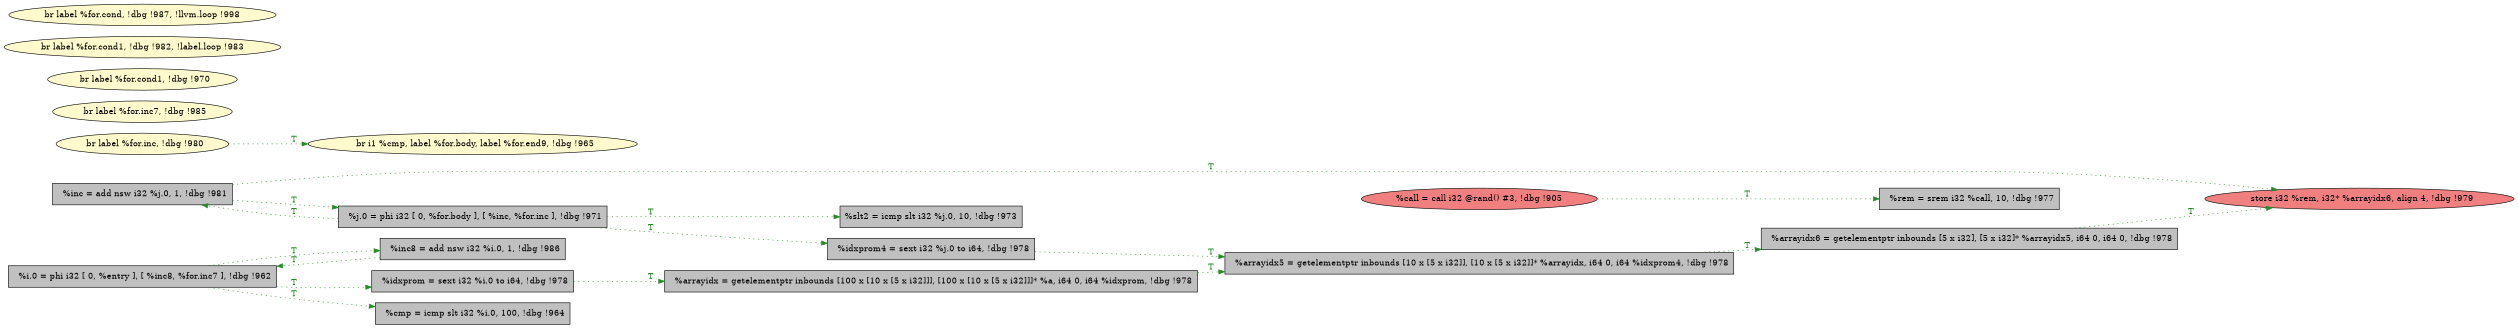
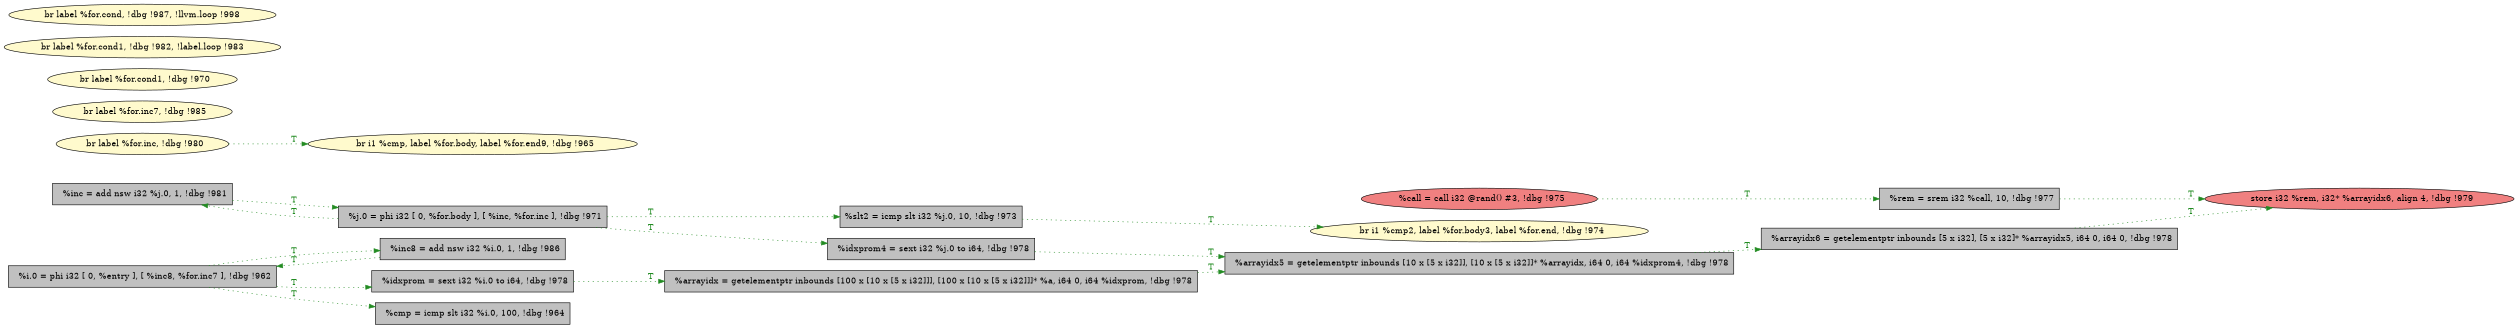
(1252, 171) -> (2129, 199)
(1479, 199) -> (1479, 199)
none -> (1479, 231)
